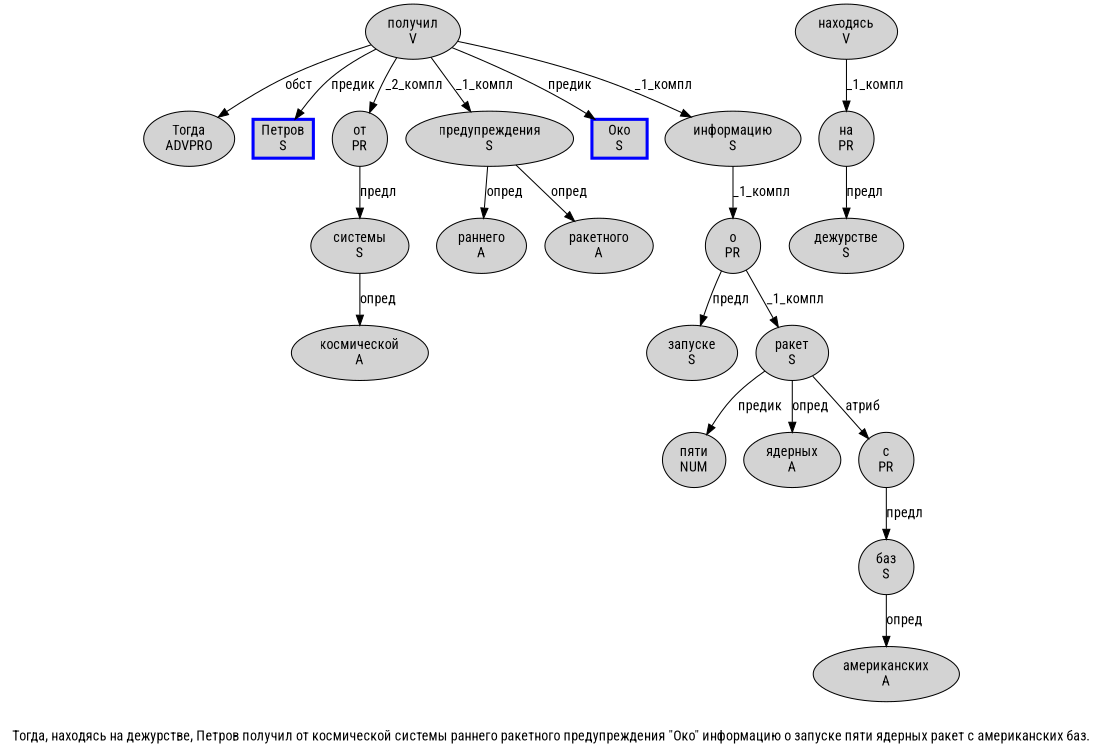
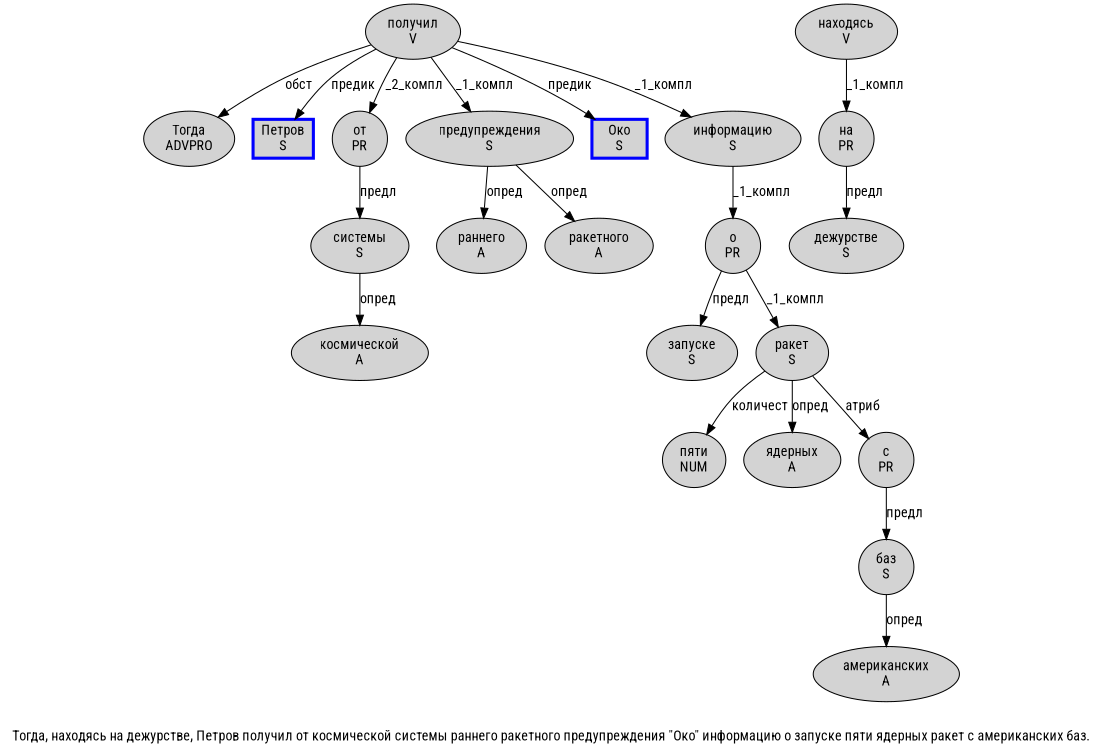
(760, 406) -> (760, 406)
